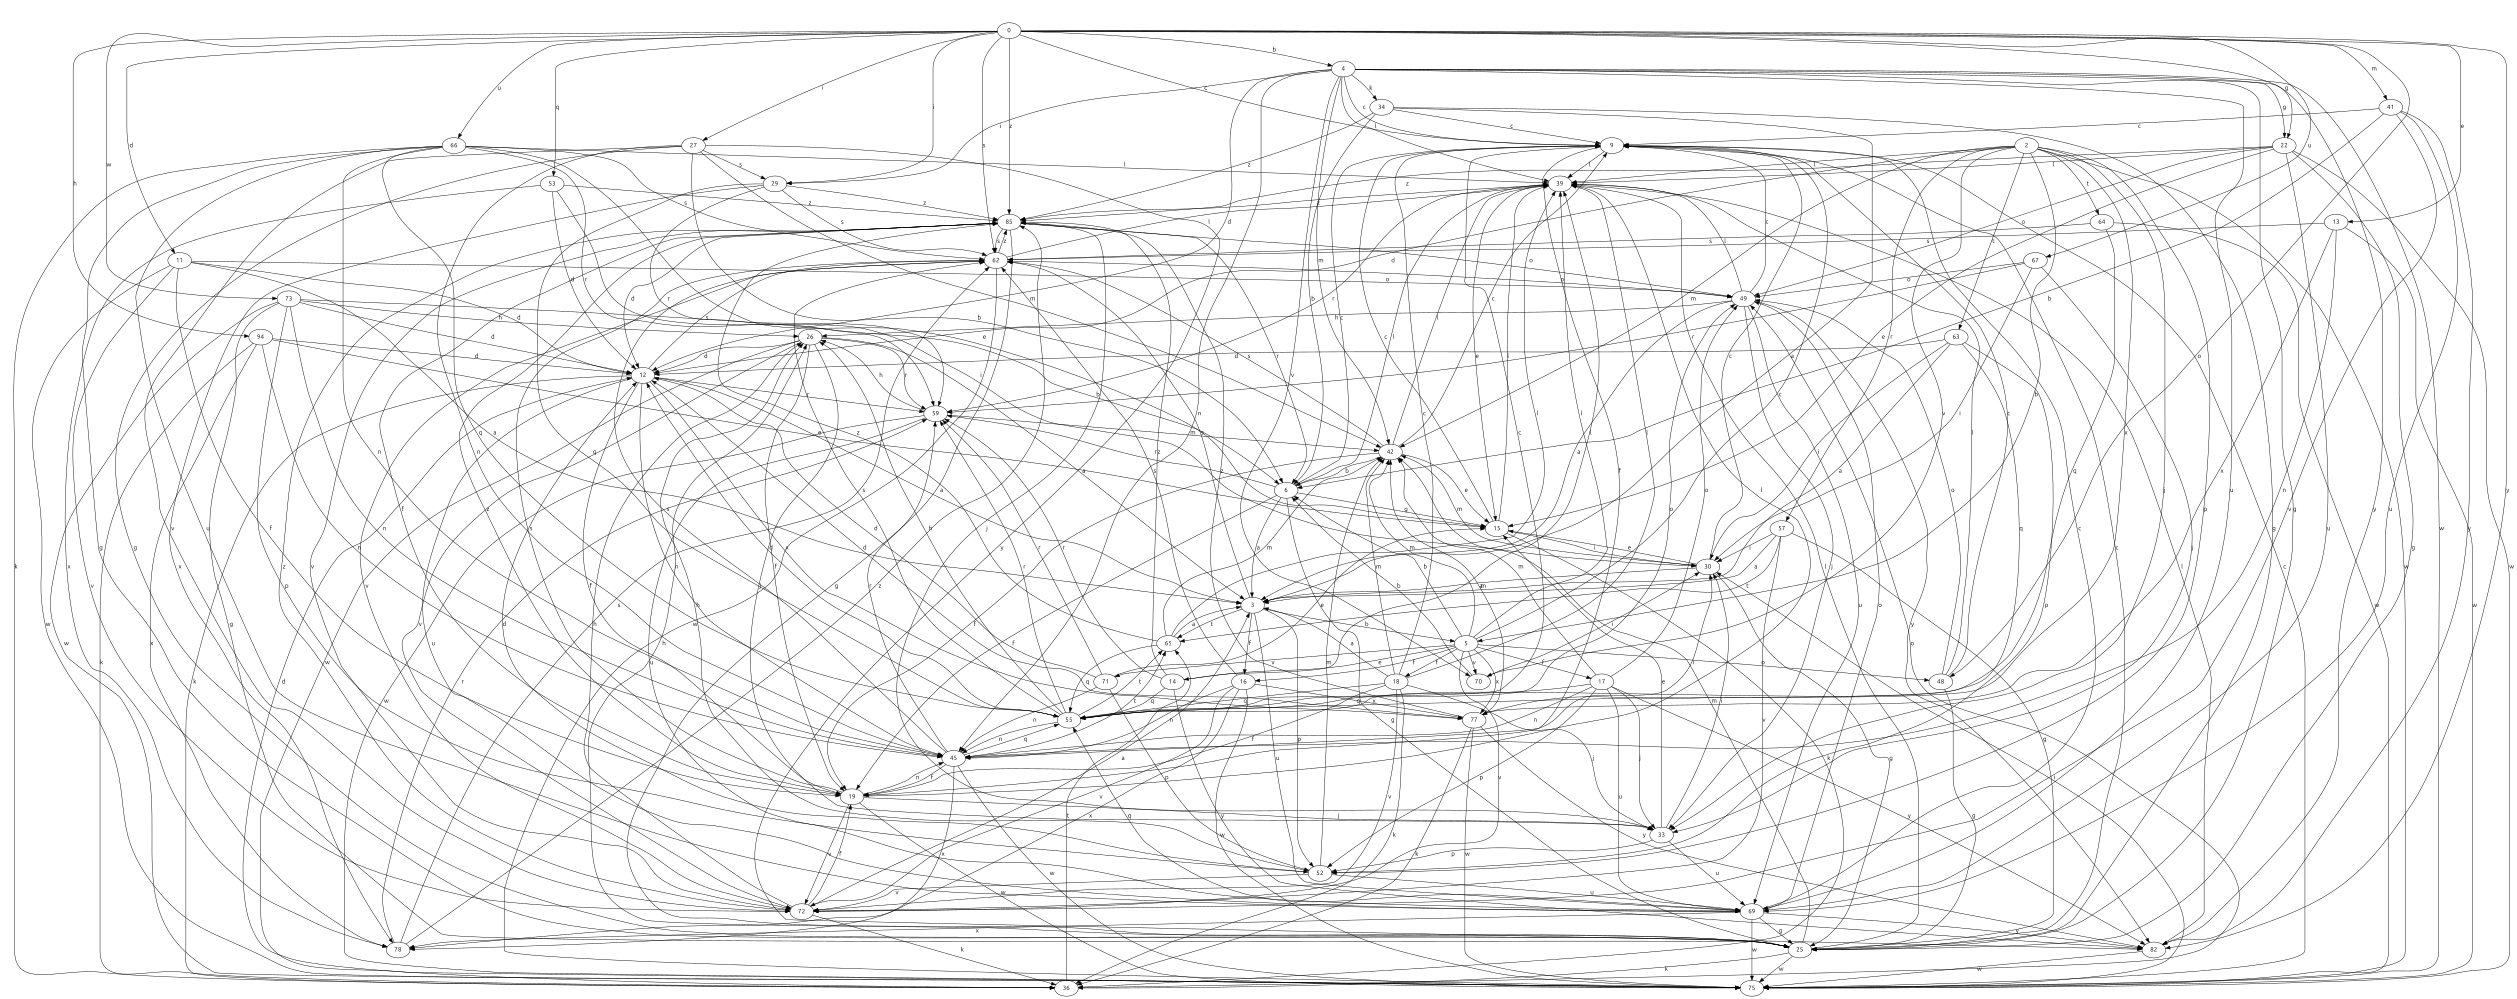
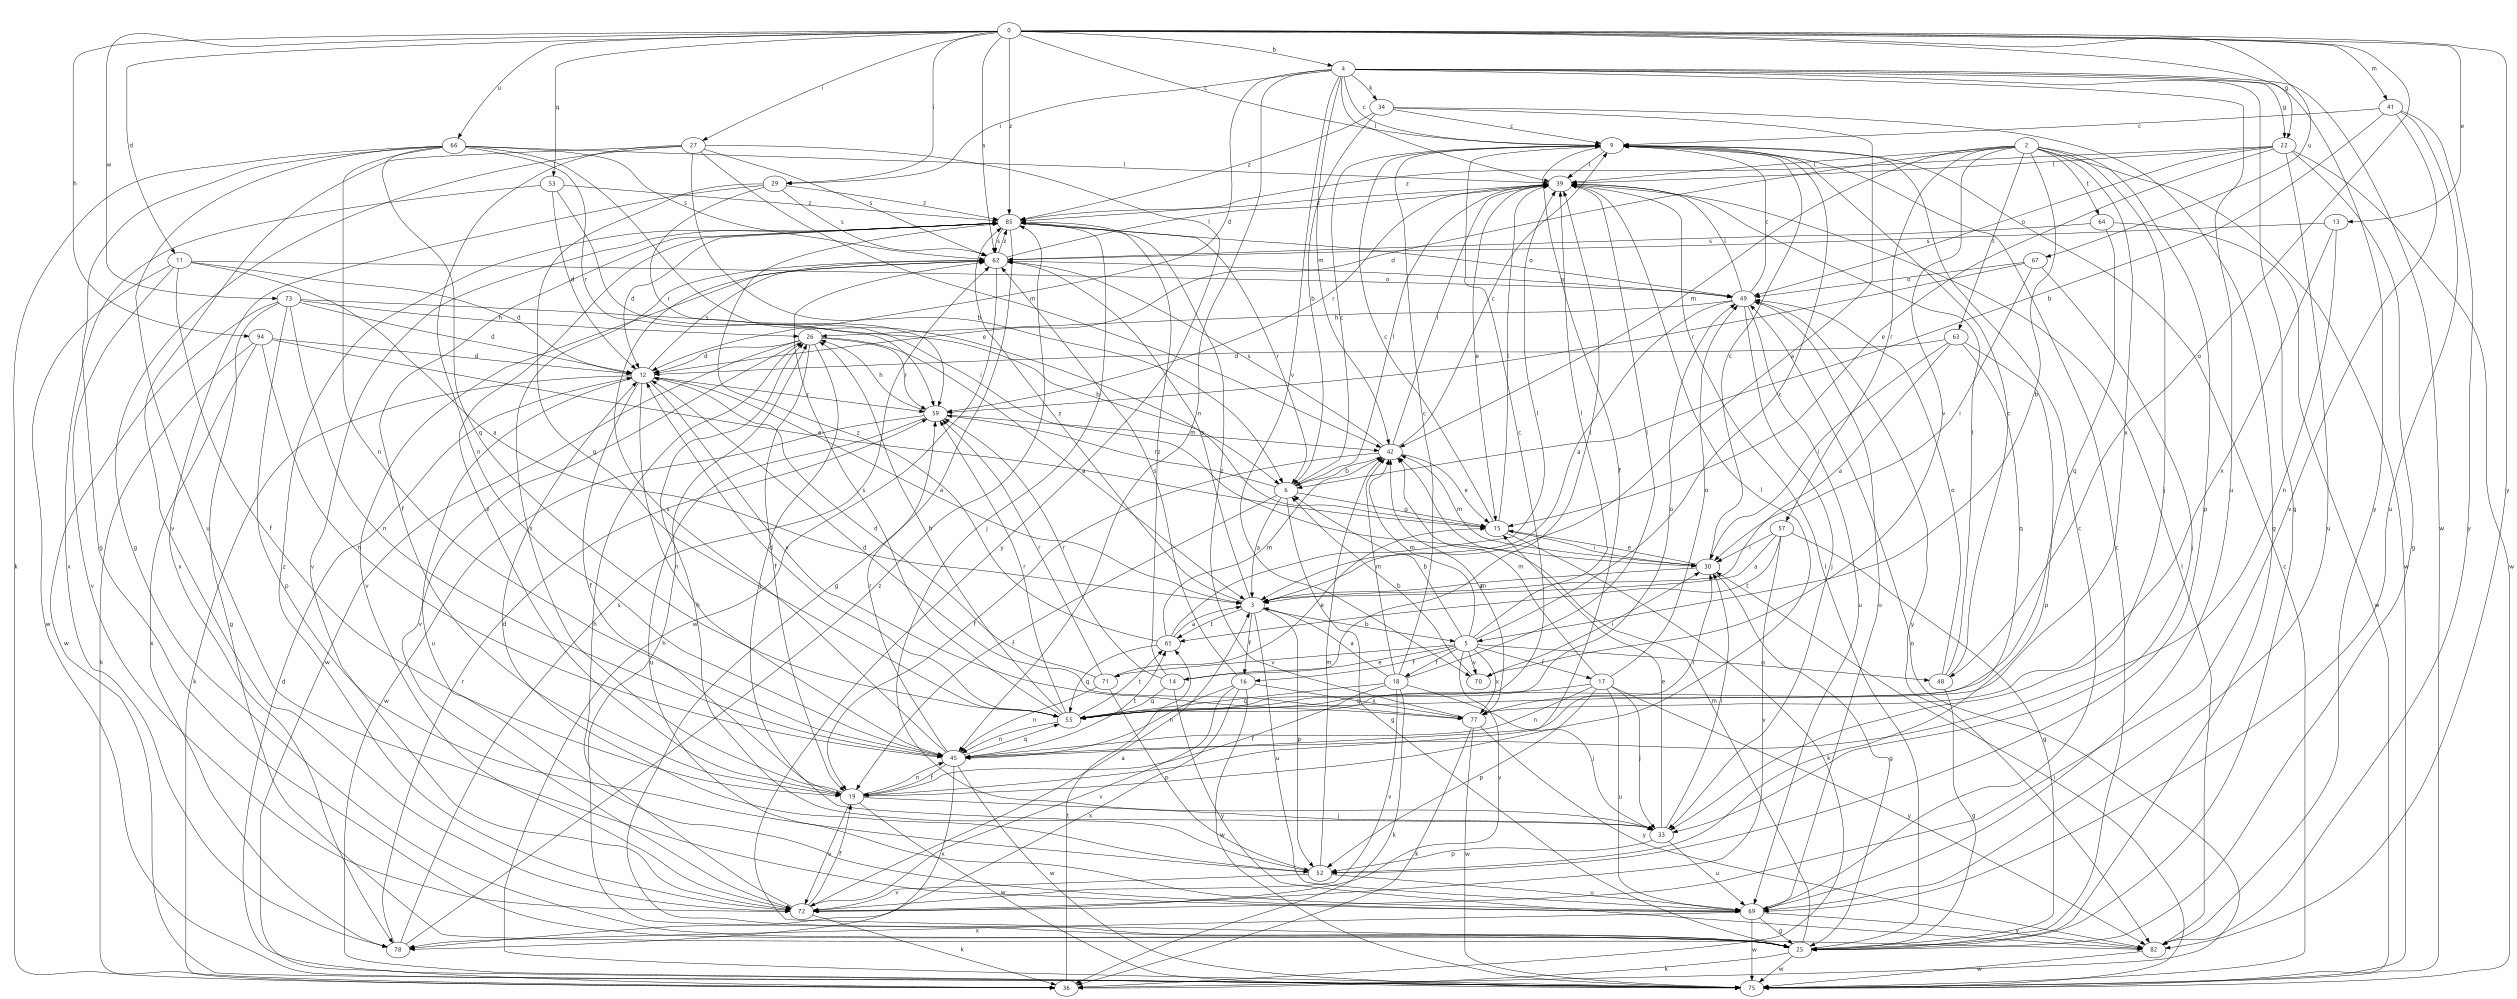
(732, 164) -> (845, 196)
none -> (1085, 455)
(1370, 899) -> none
(2472, 926) -> none
